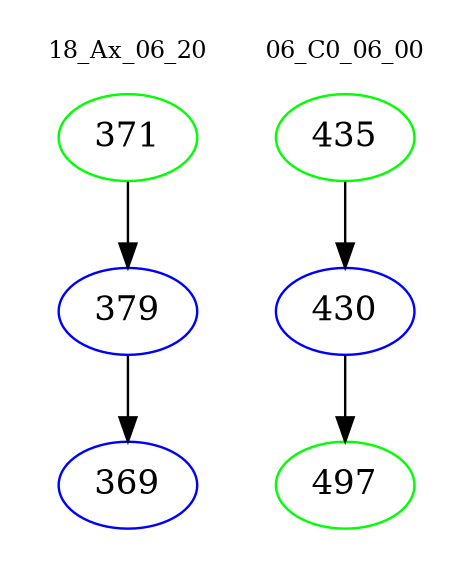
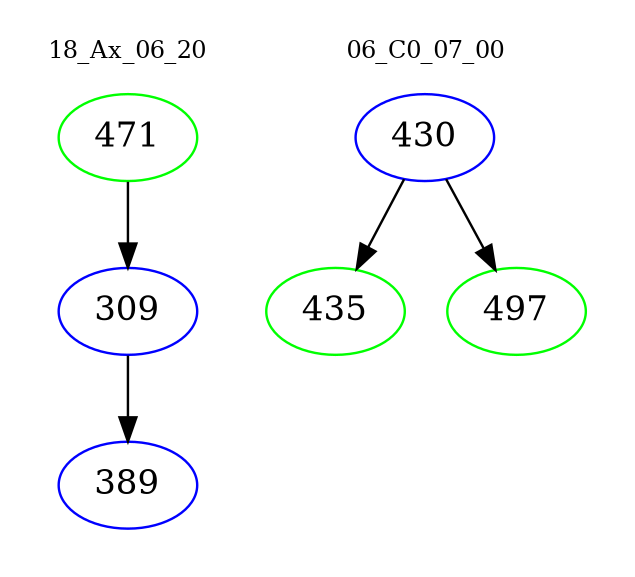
(345, 52) -> (426, 52)
(128, 138) -> (128, 138)
(345, 213) -> (386, 213)
(128, 311) -> (128, 311)
(128, 485) -> (128, 485)
